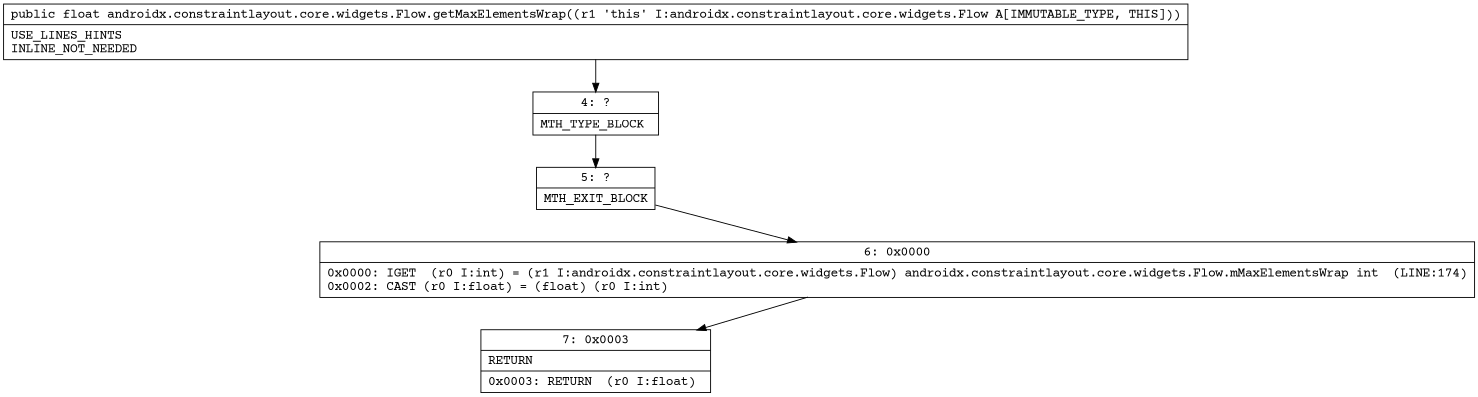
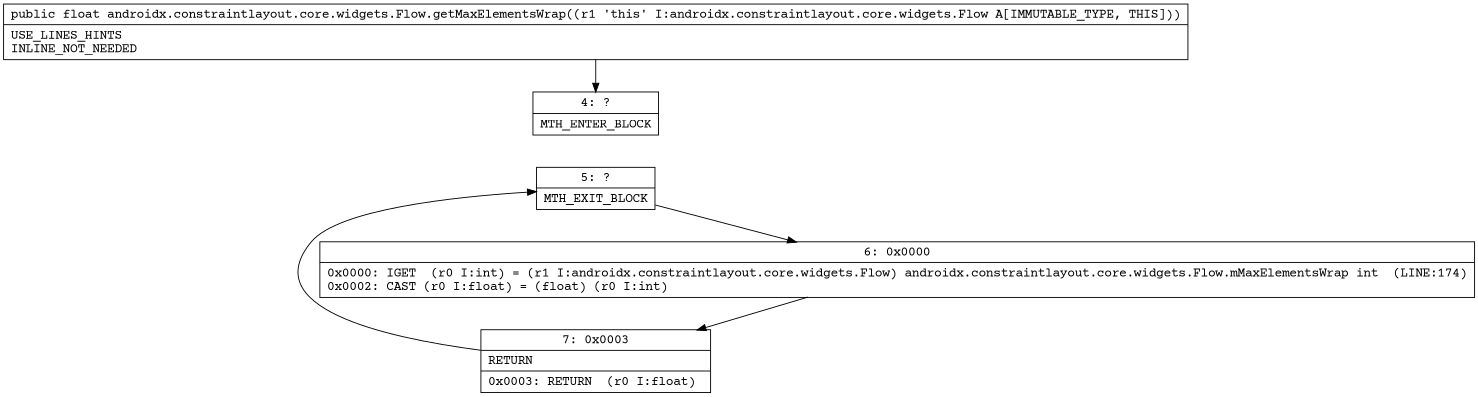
(592, 124) -> (596, 124)
(596, 147) -> (307, 250)
